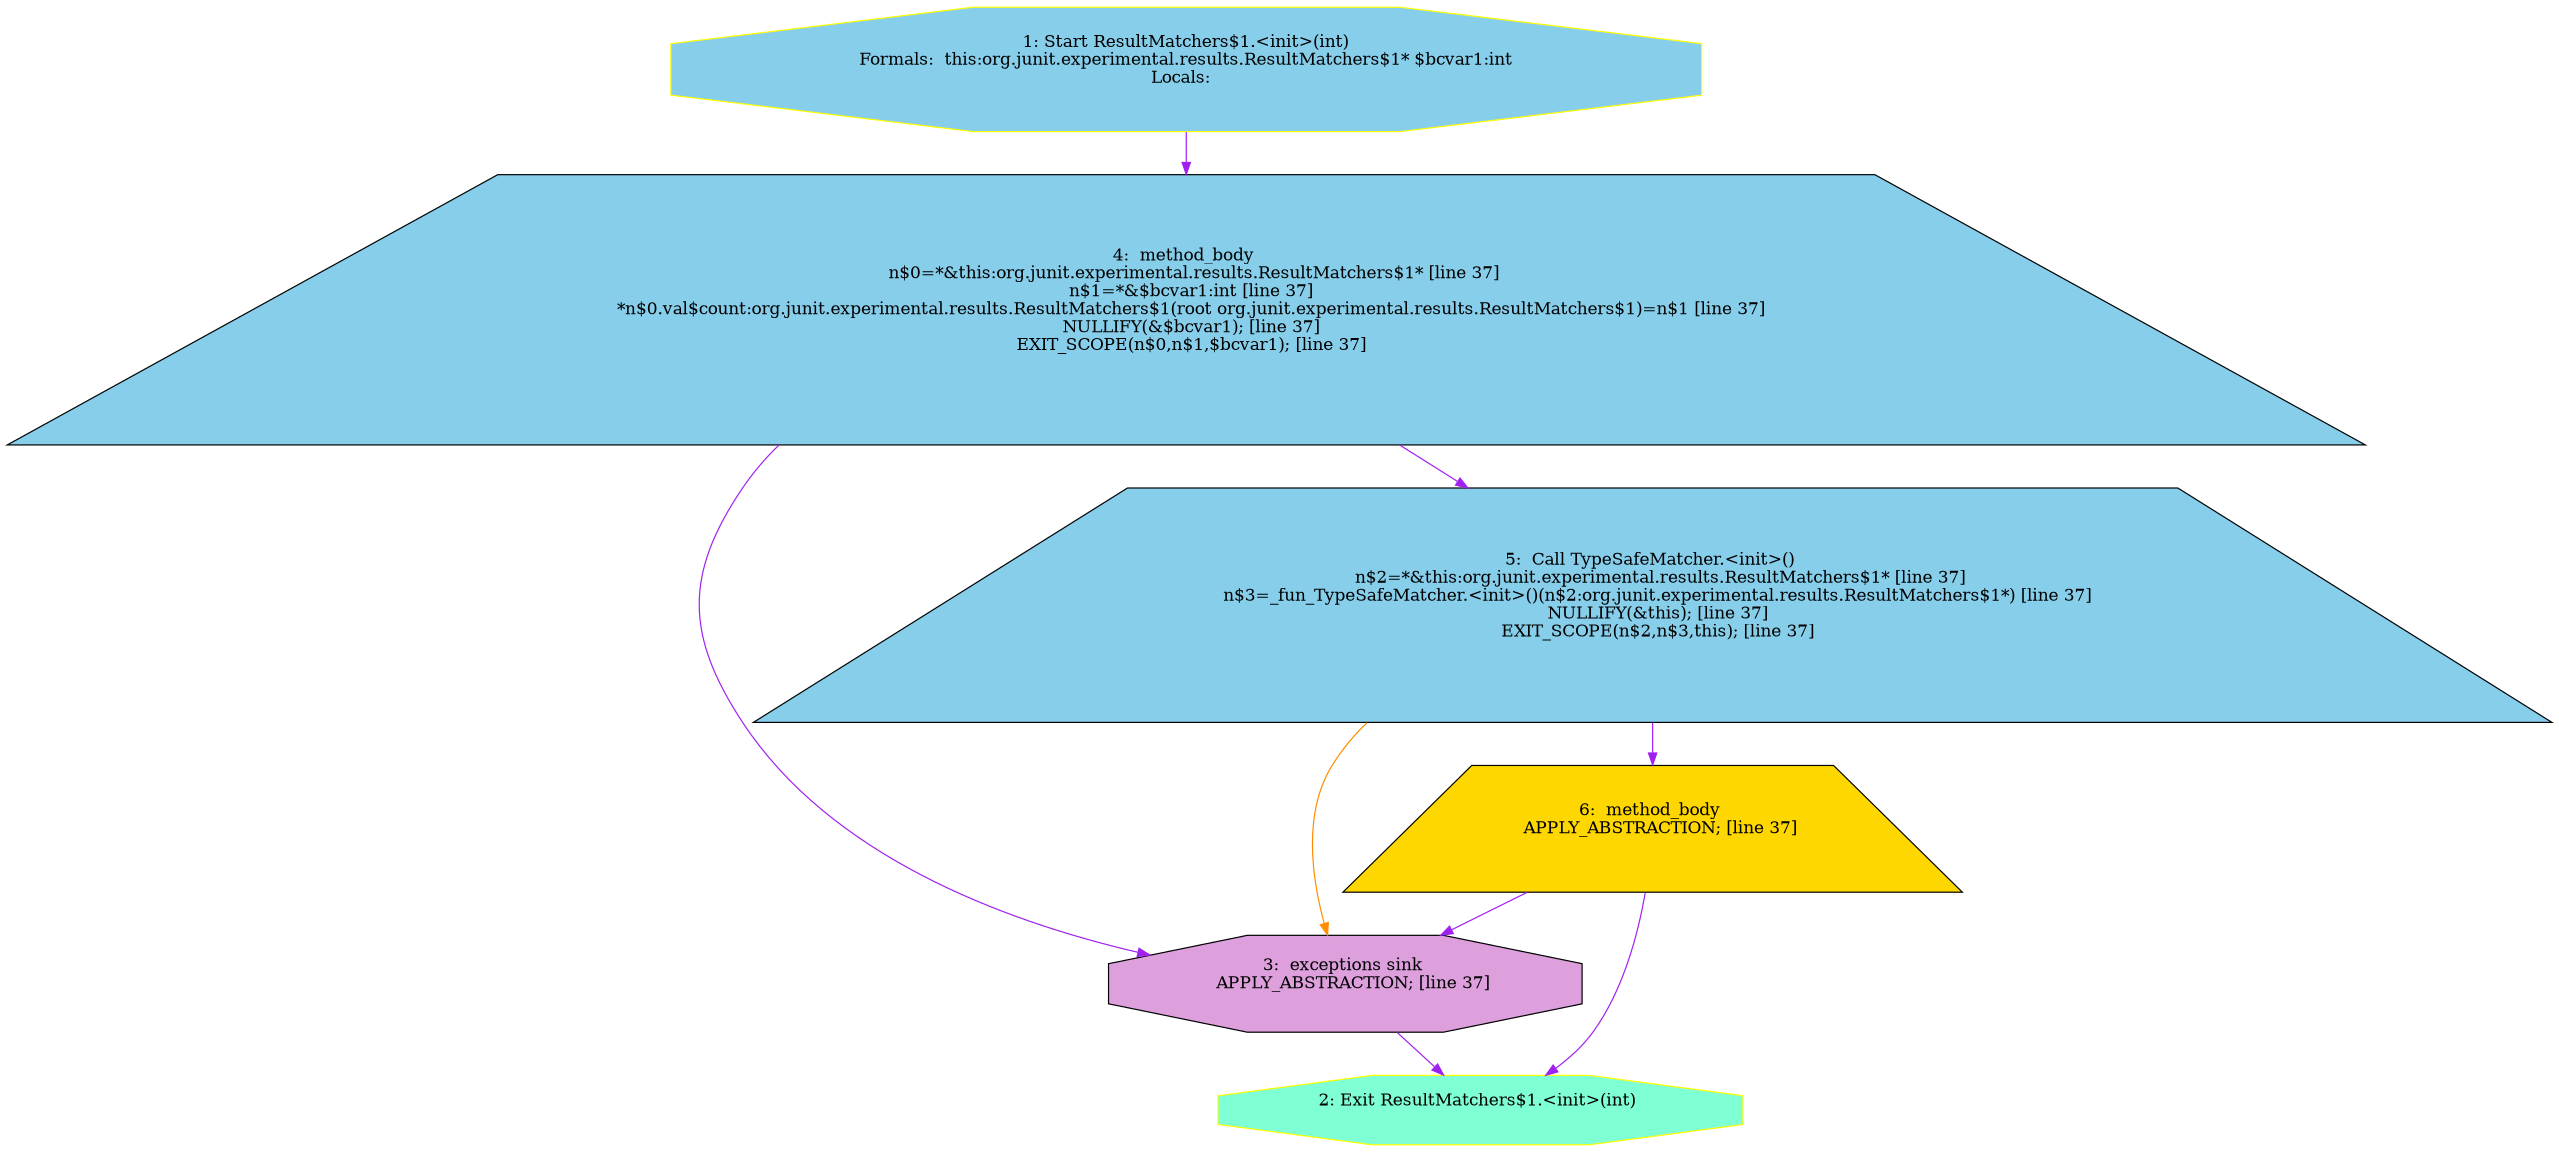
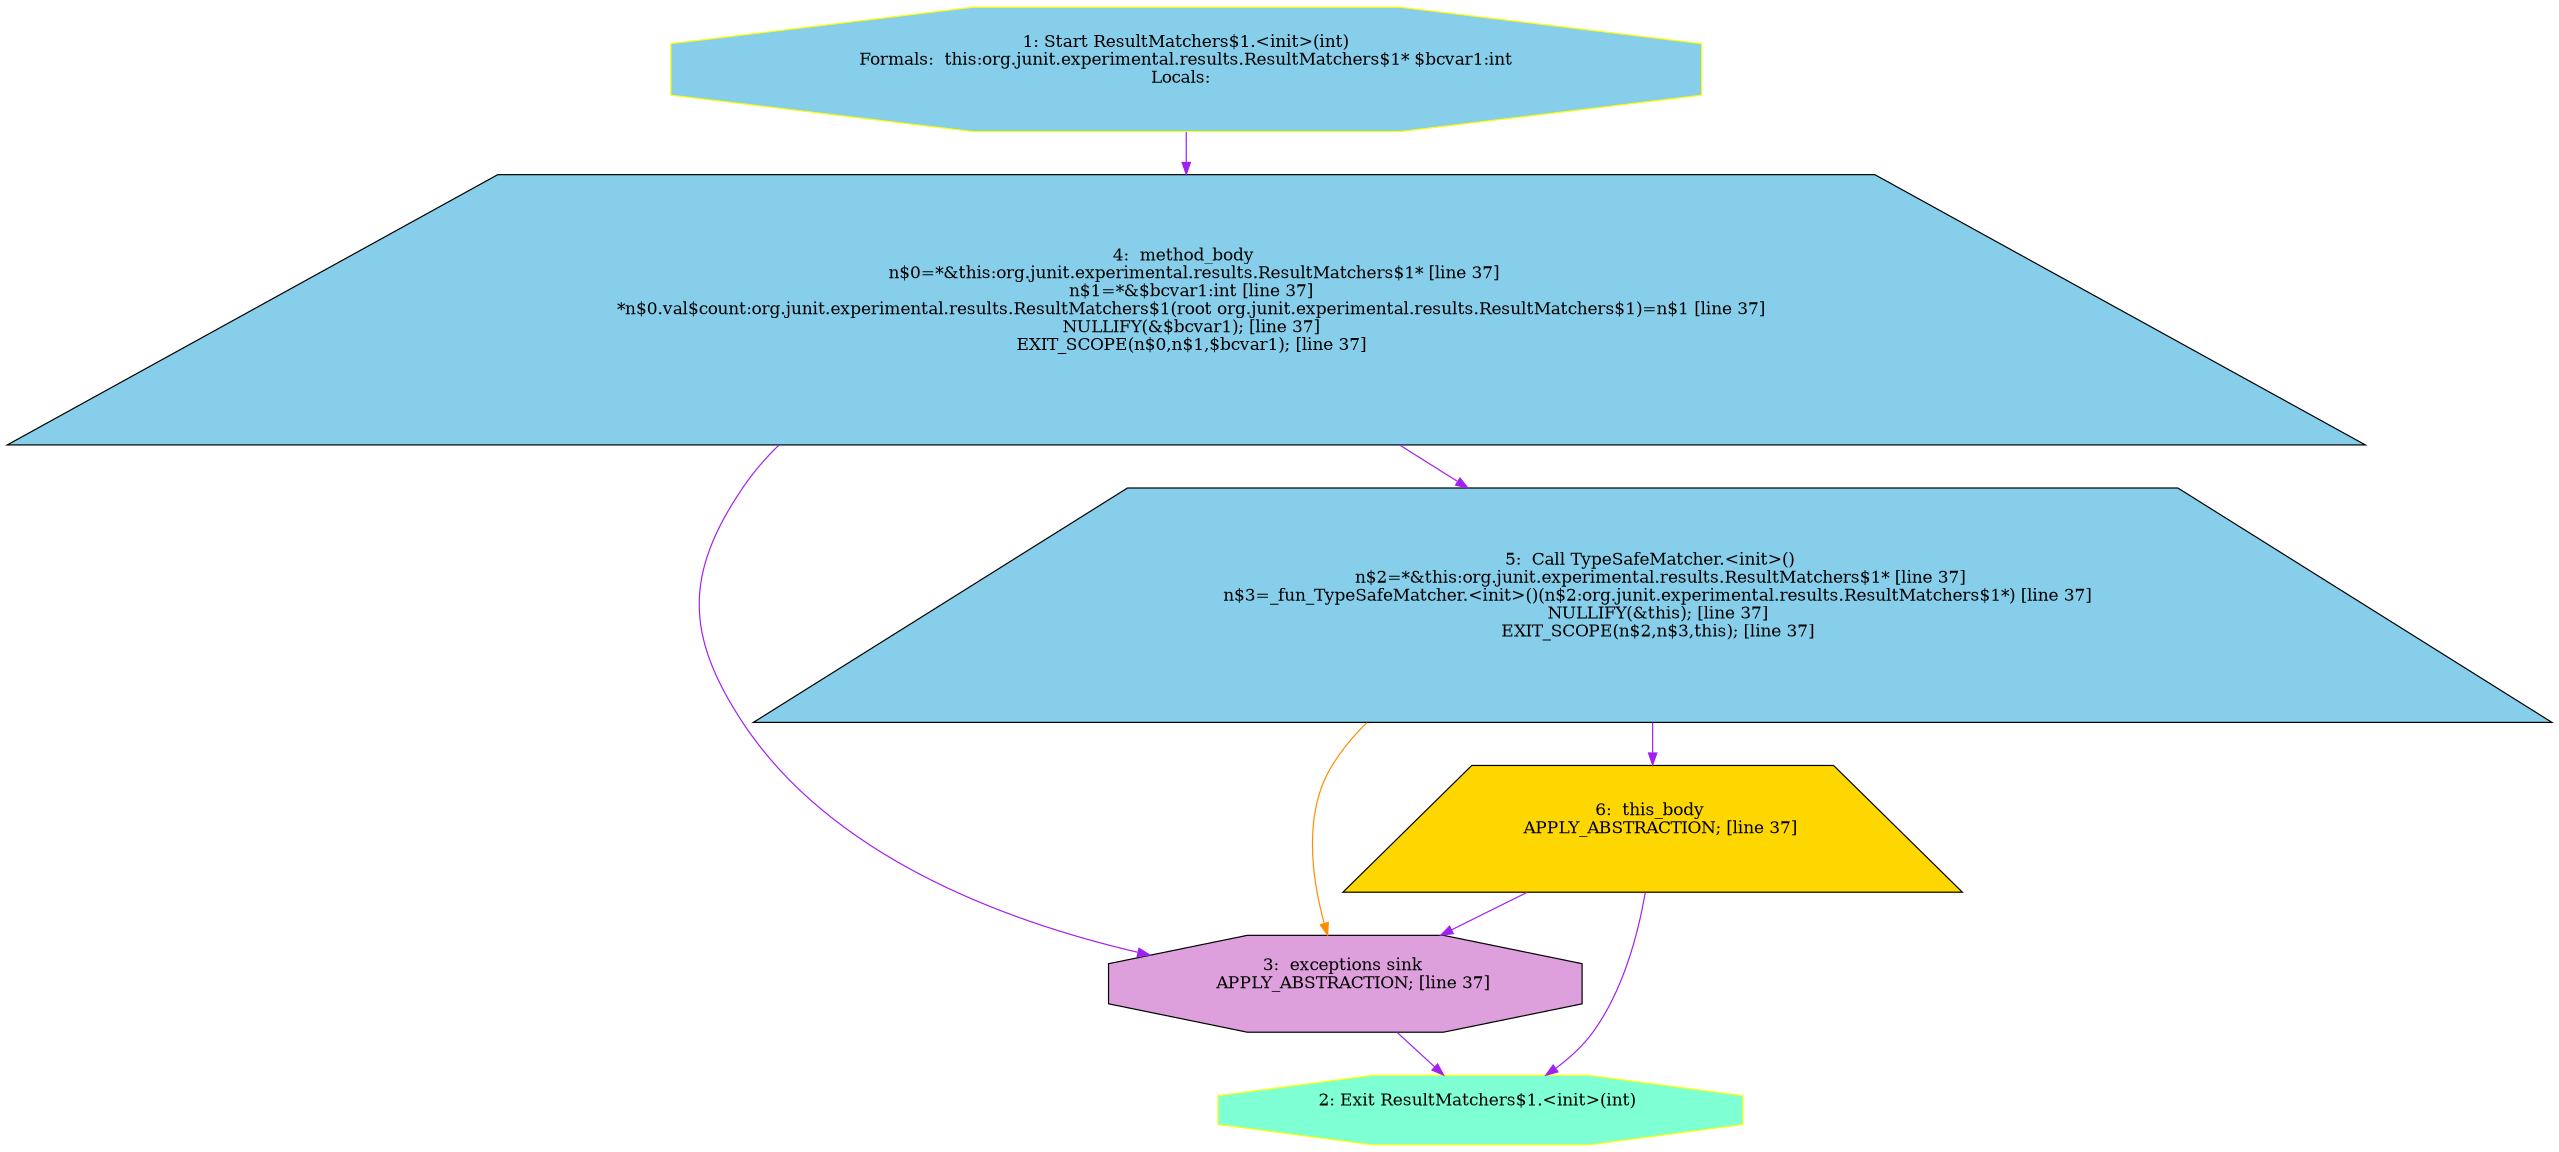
(1653, 829) -> (1653, 829)
